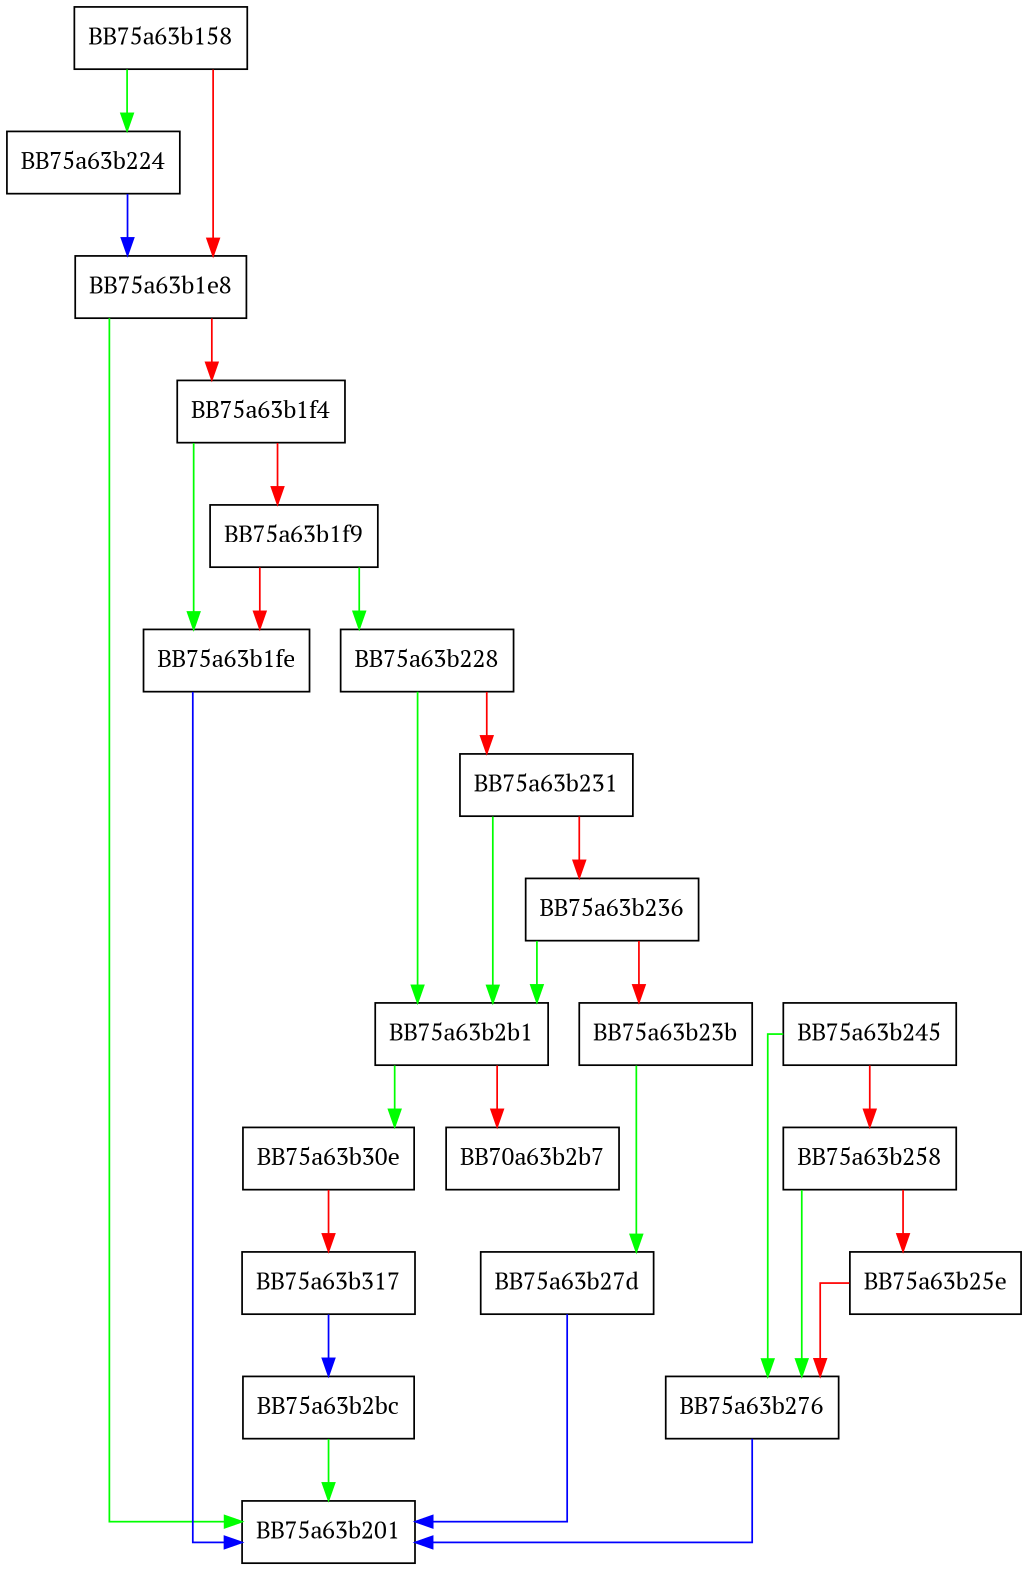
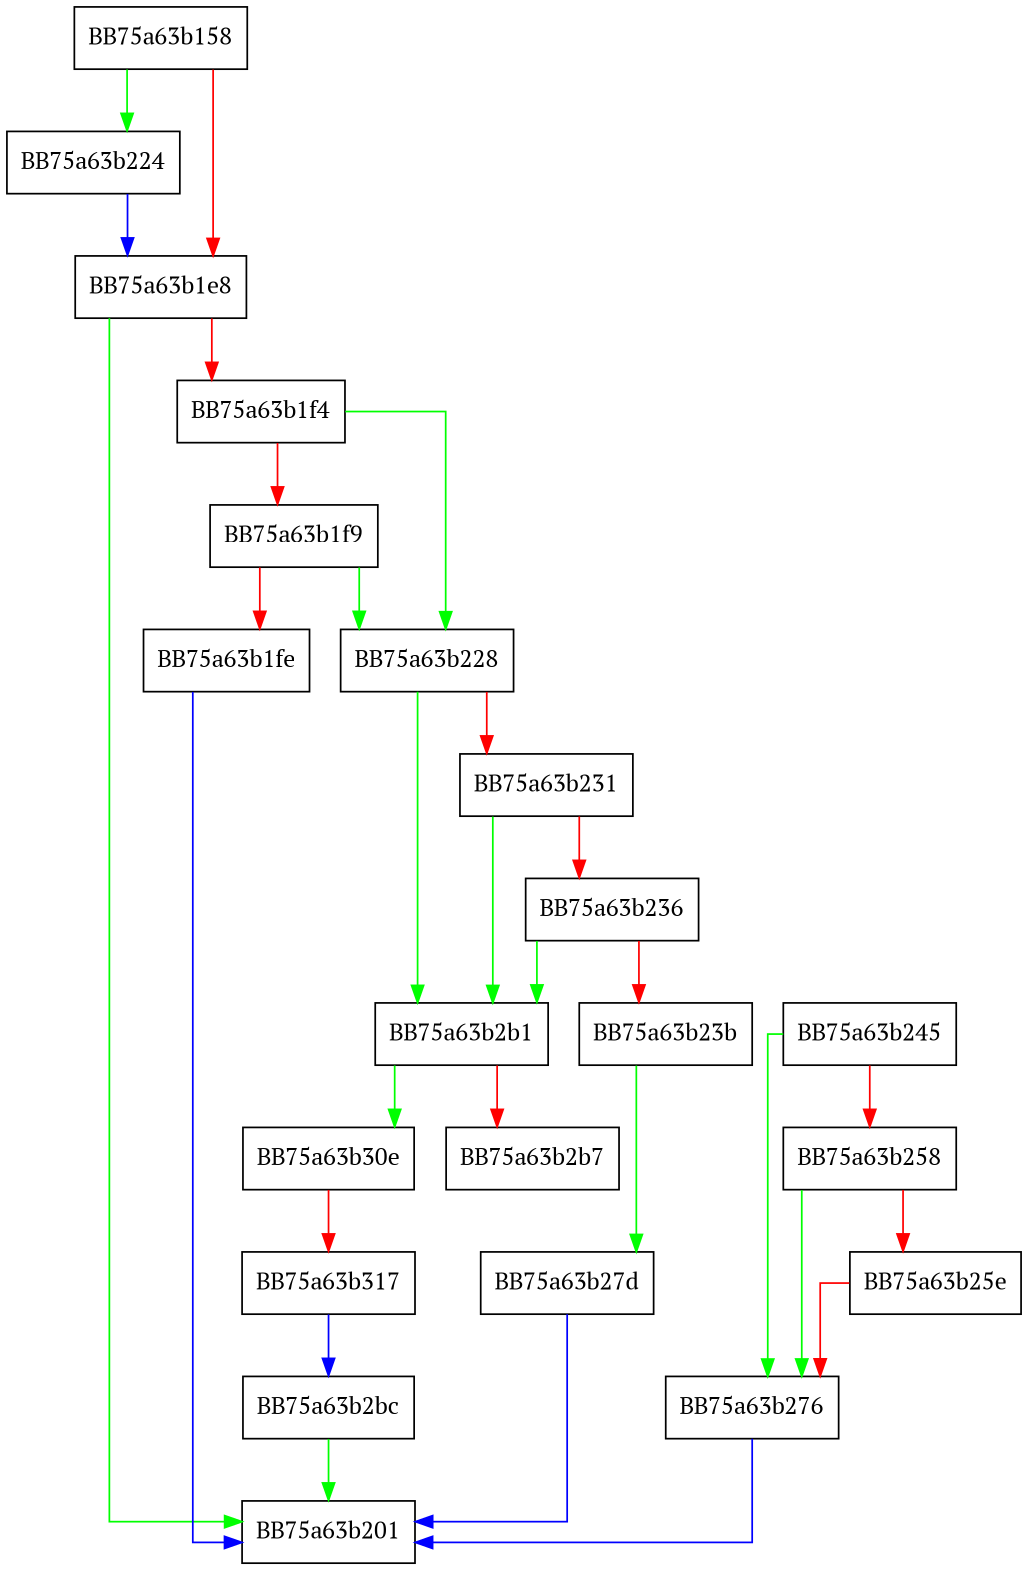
(194, 528) -> (446, 461)
(533, 1159) -> (533, 1159)
